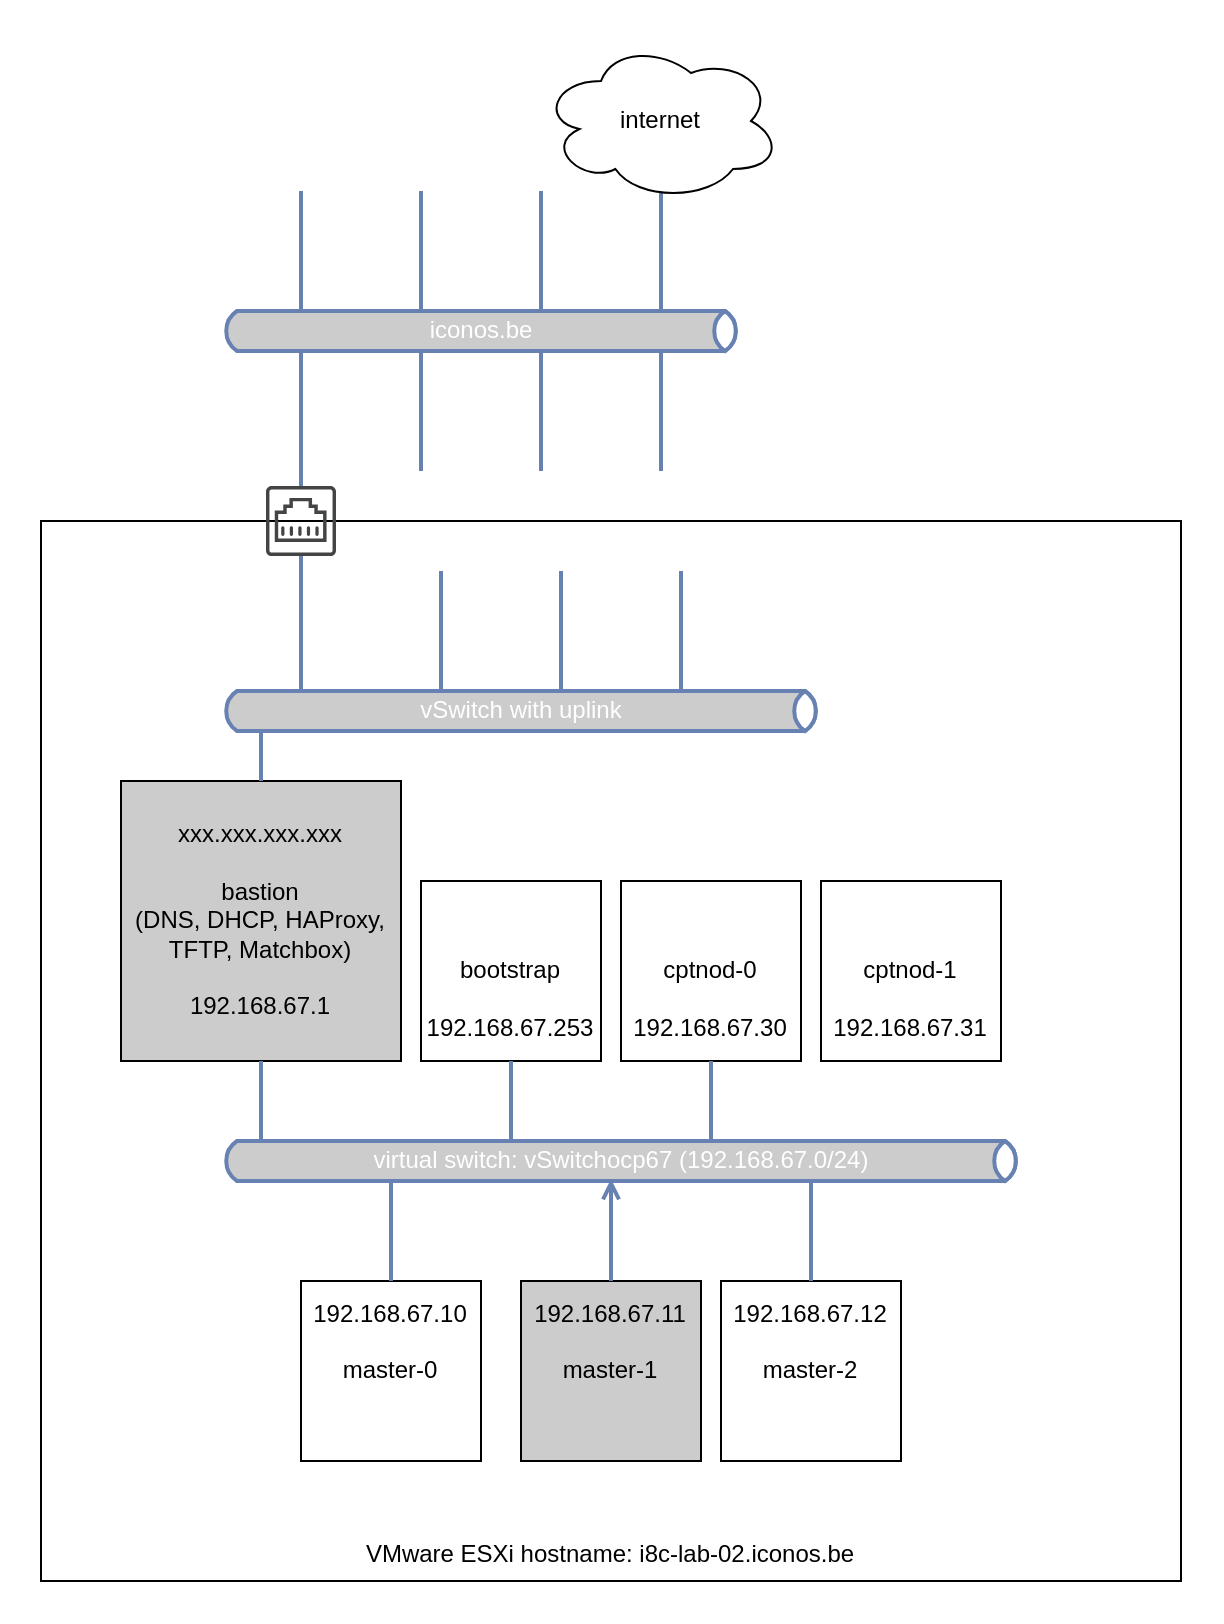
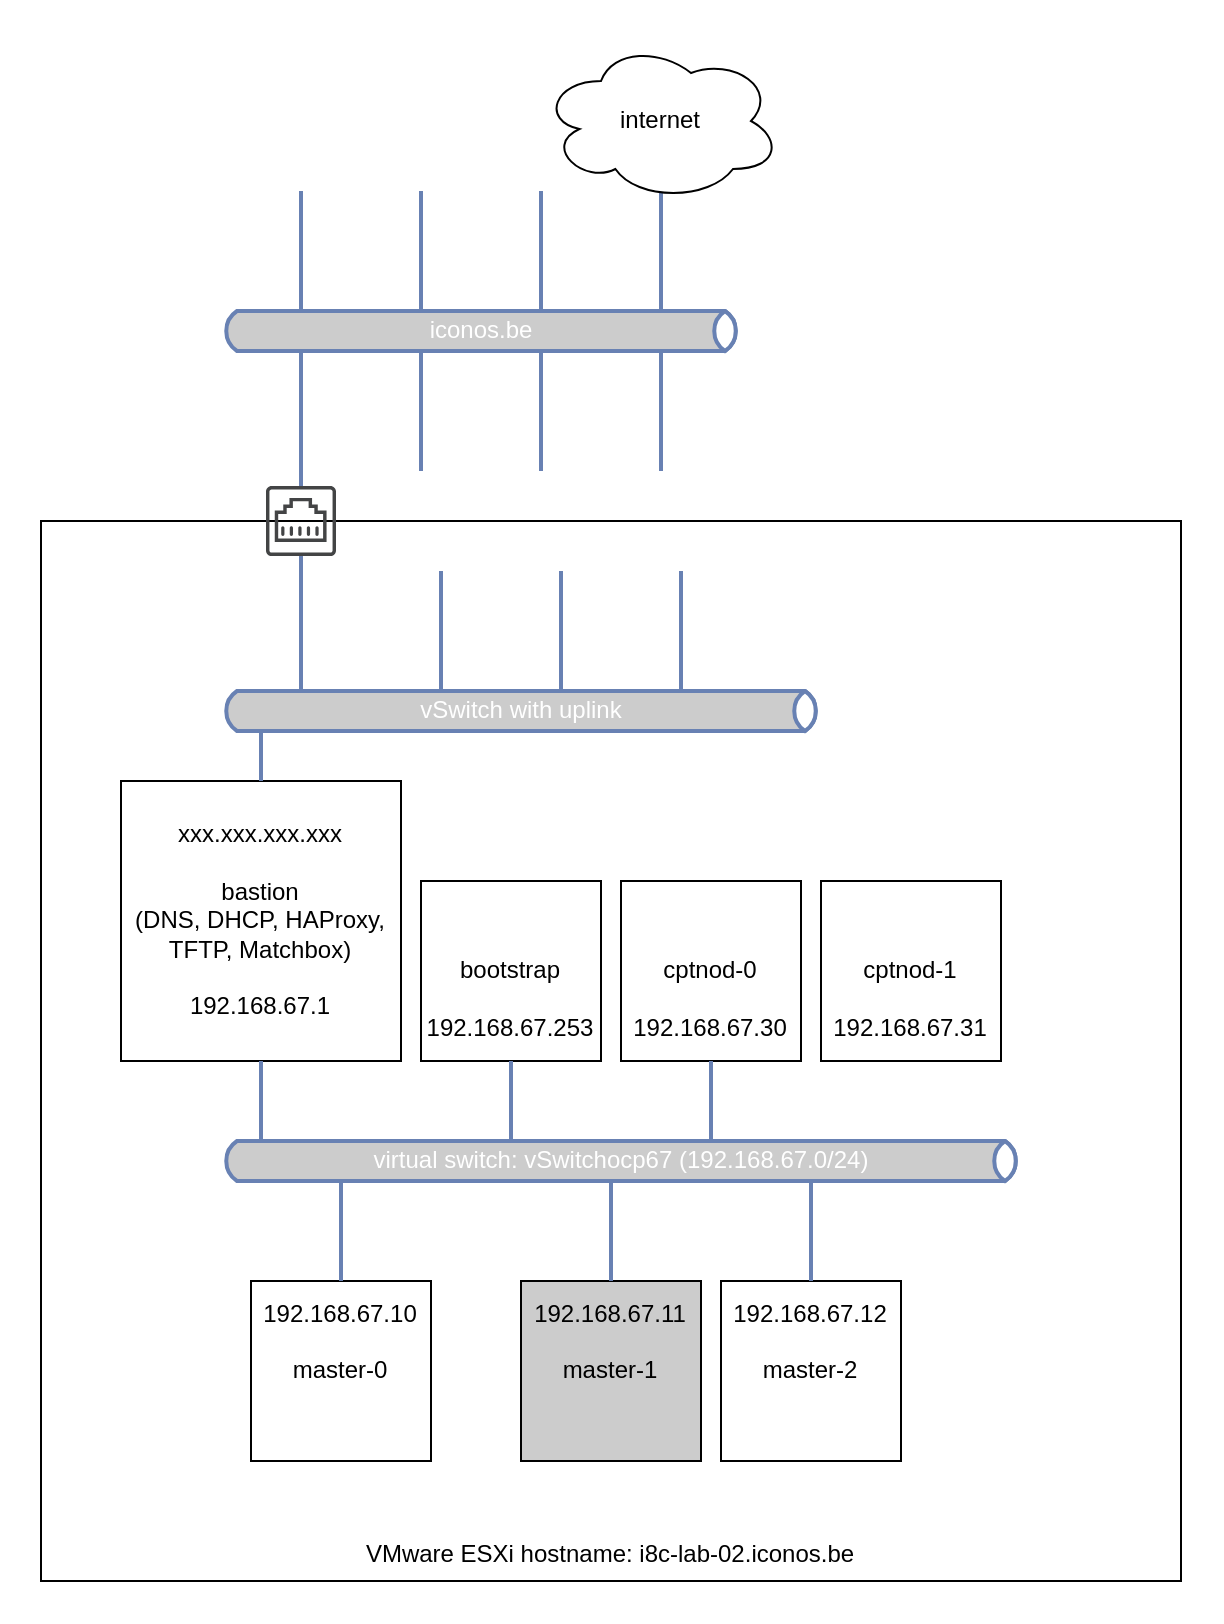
(261, 921) -> (261, 921)
(611, 1191) -> (611, 1188)
(391, 1371) -> (341, 1371)
